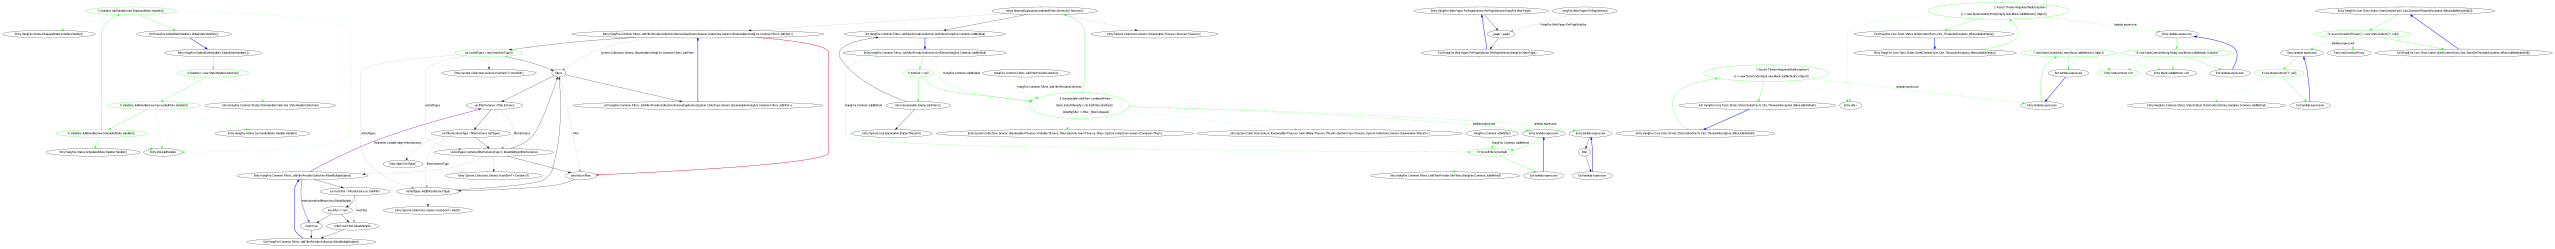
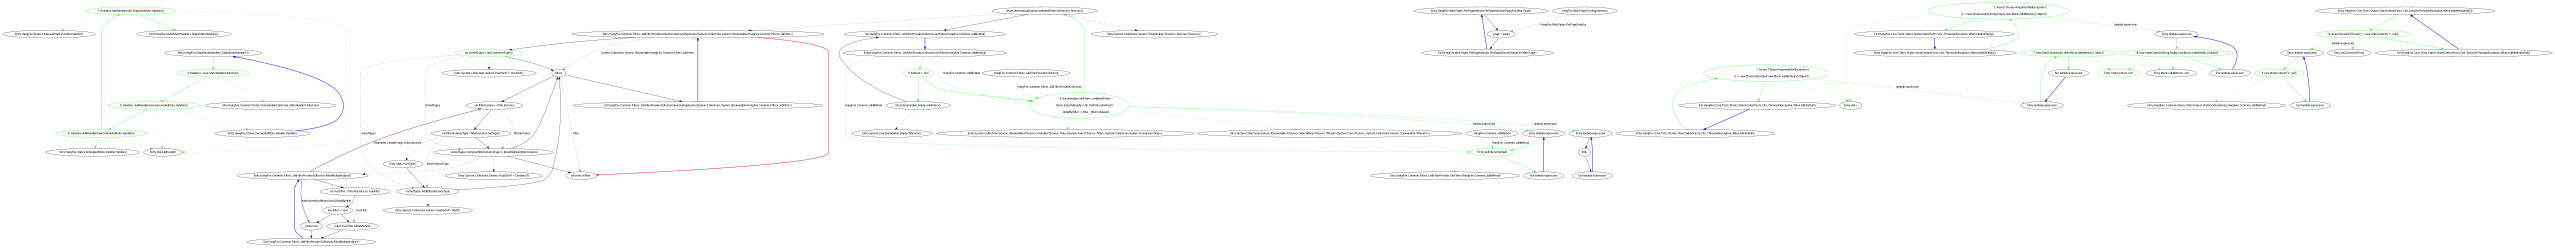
(198, 43) -> (323, 82)
(906, 119) -> (906, 119)
(518, 189) -> (415, 177)
